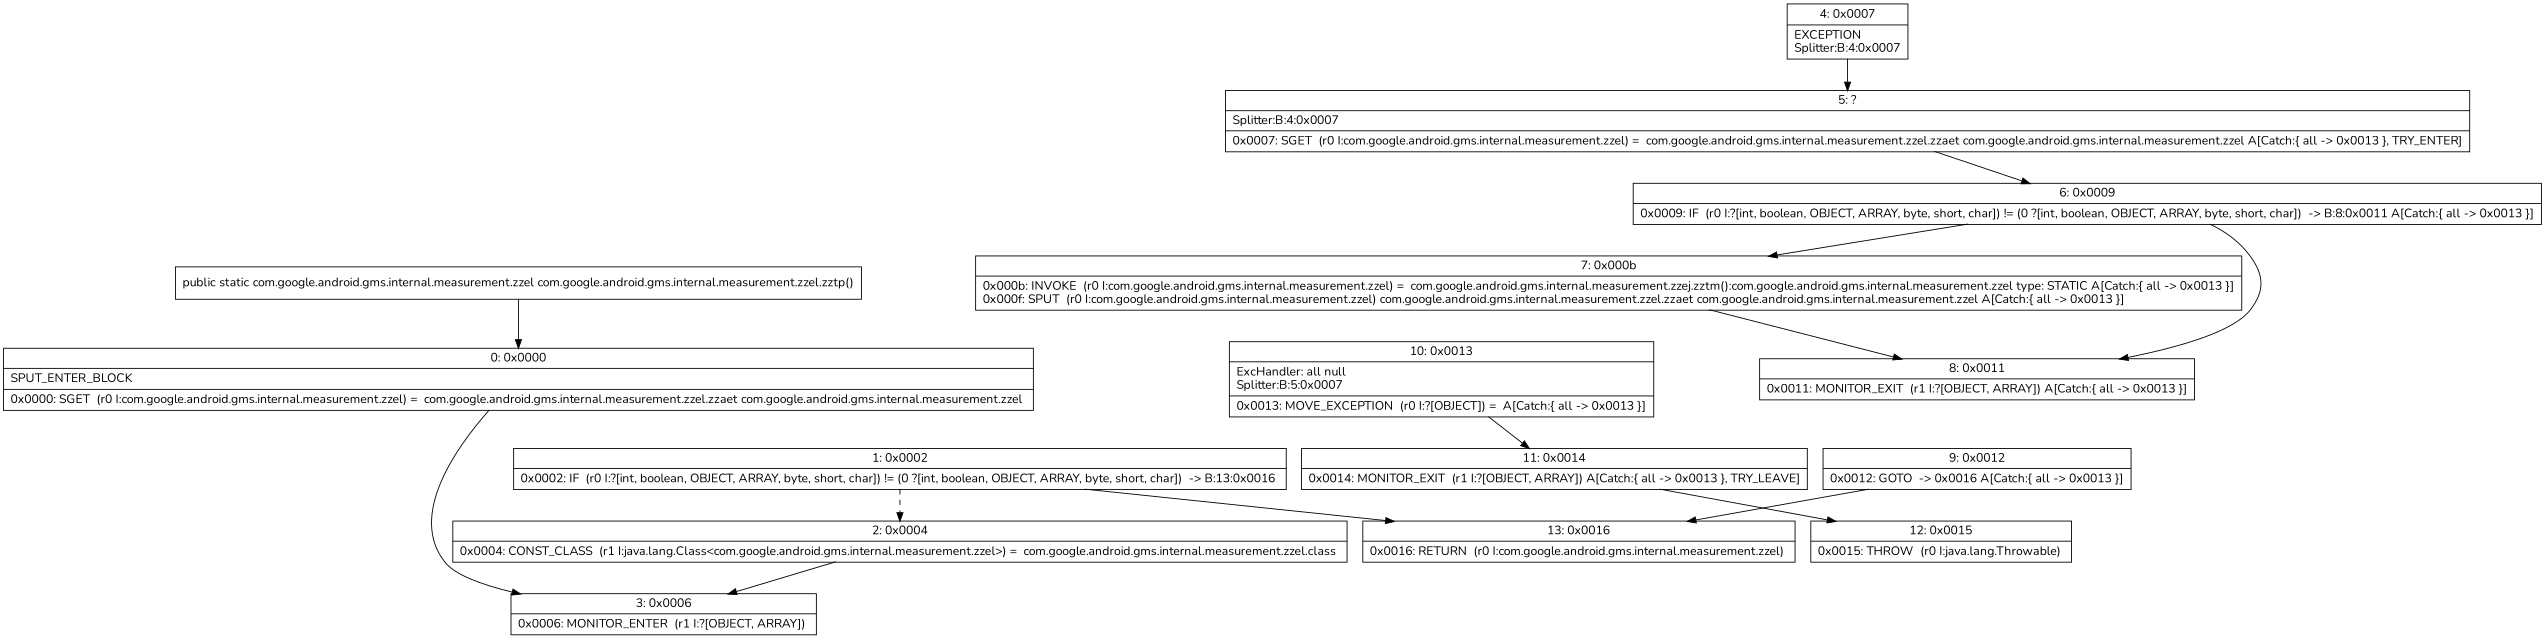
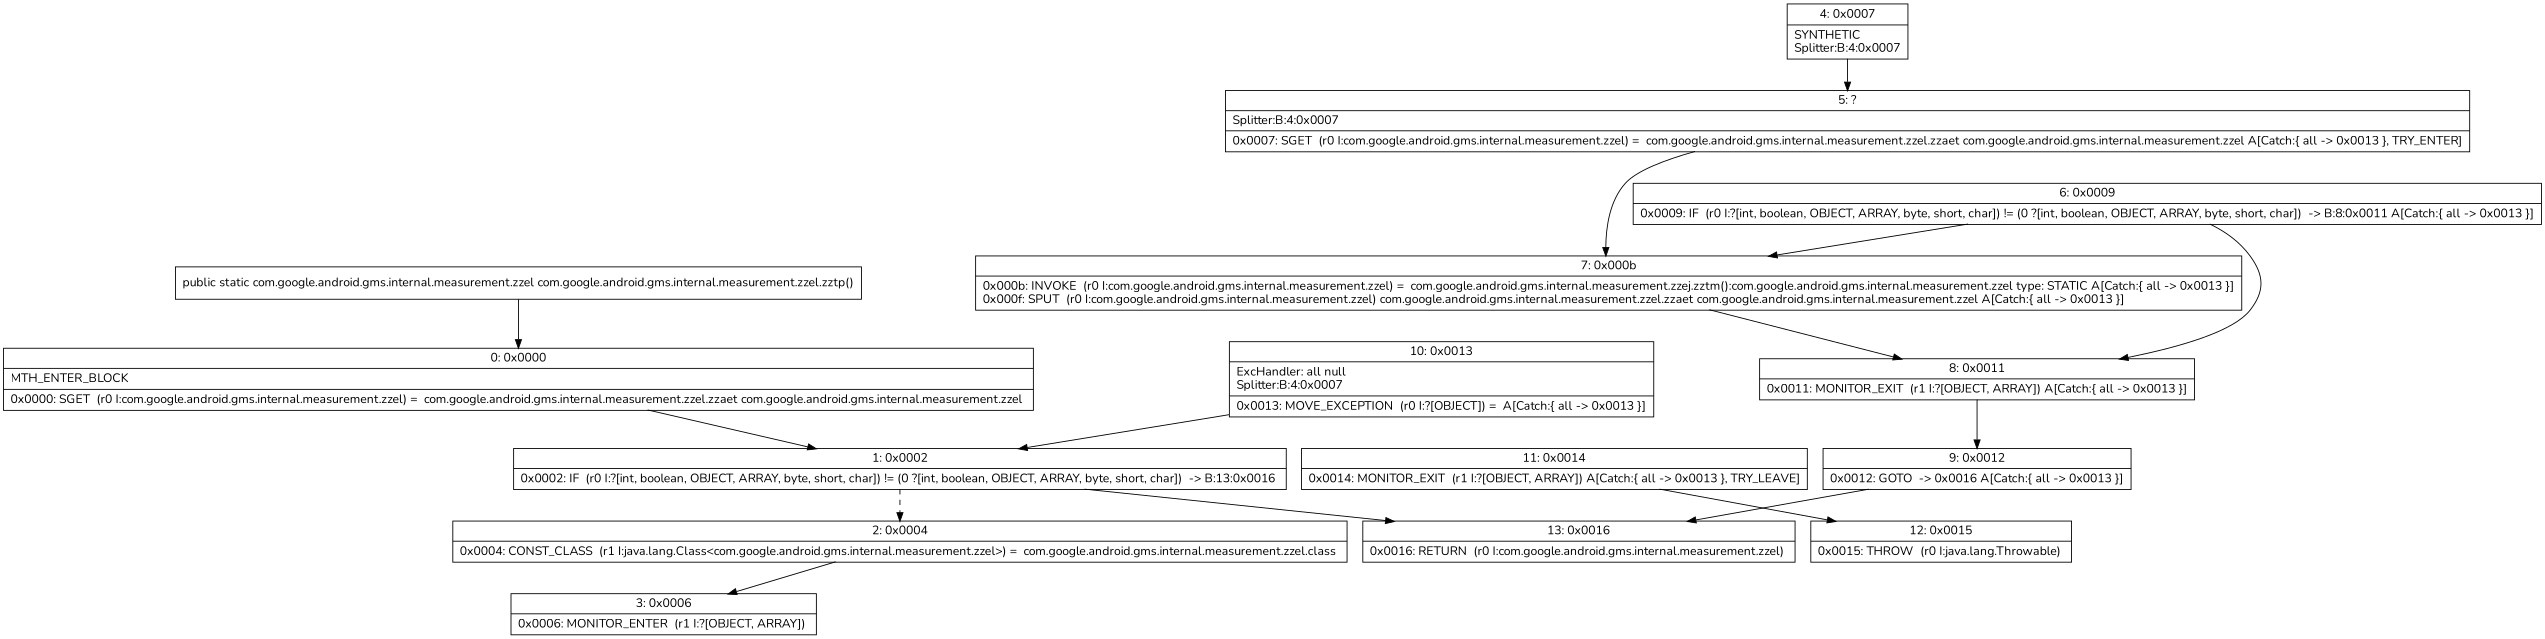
(1828, 35) -> (1827, 35)
(1978, 166) -> (1629, 180)
(72, 378) -> (70, 378)
(1290, 385) -> (1290, 385)
none -> (1977, 420)
(1505, 430) -> (1128, 431)
(432, 517) -> (728, 428)
